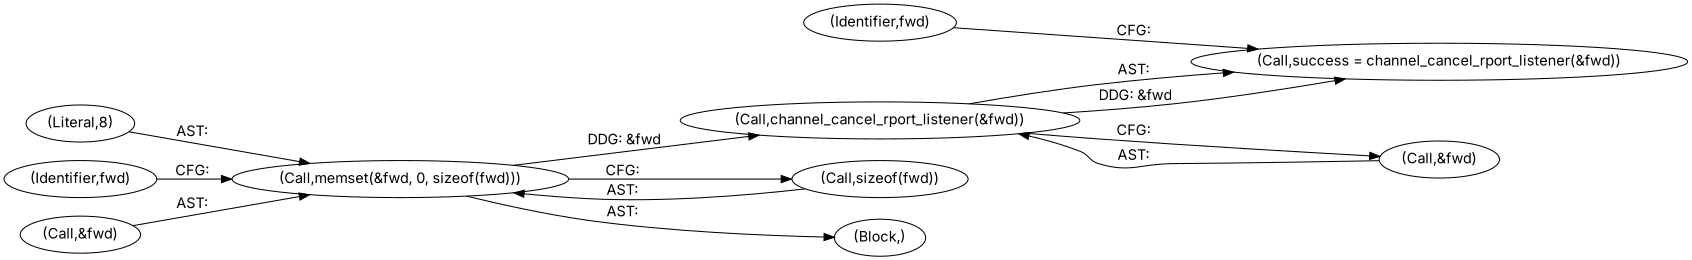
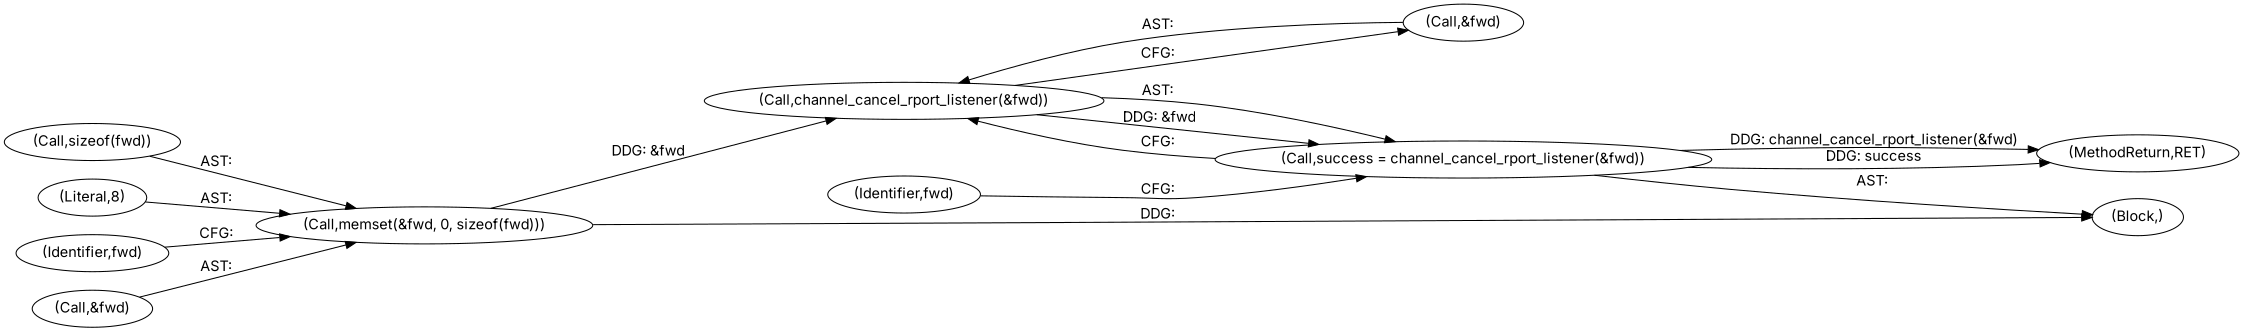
none -> (1096, 146)
none -> (2138, 153)
(675, 179) -> none
none -> (1838, 198)
(624, 213) -> (1160, 215)
